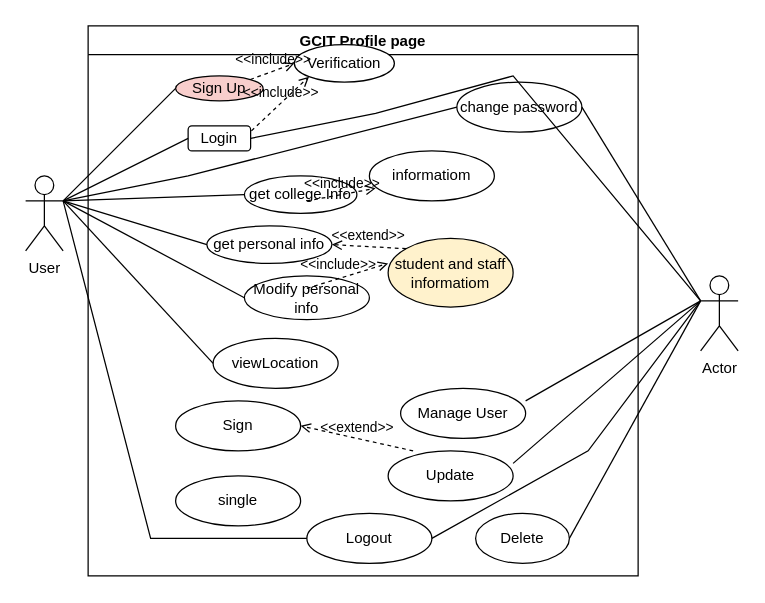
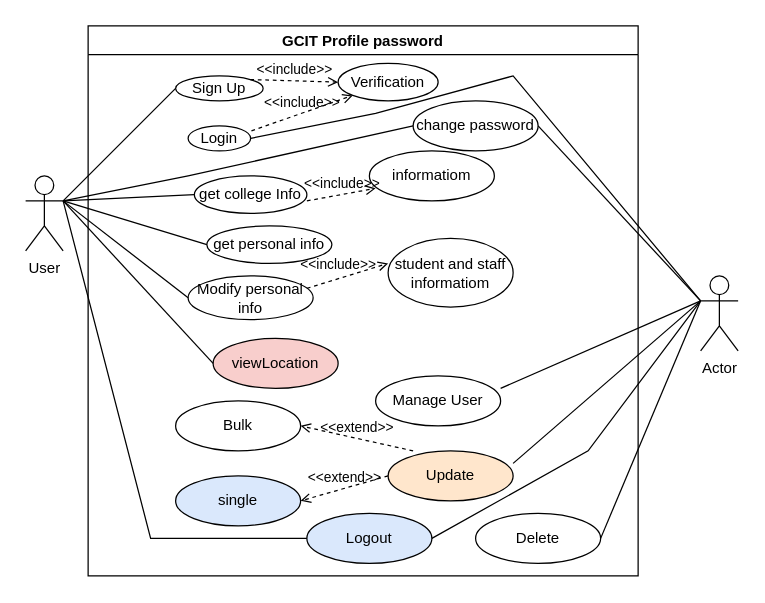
(363, 41) -> (363, 41)
(344, 63) -> (388, 82)
(219, 88) -> (219, 88)
(519, 107) -> (476, 126)
(219, 138) -> (219, 138)
(129, 168) -> none
(301, 194) -> (251, 194)
(371, 246) -> none
(451, 273) -> (451, 273)
(307, 298) -> (251, 298)
(276, 363) -> (276, 363)
(463, 413) -> (438, 401)
(238, 426) -> (238, 426)
(451, 476) -> (451, 476)
none -> (346, 488)
(238, 501) -> (238, 501)
(369, 538) -> (369, 538)
(523, 538) -> (538, 538)
